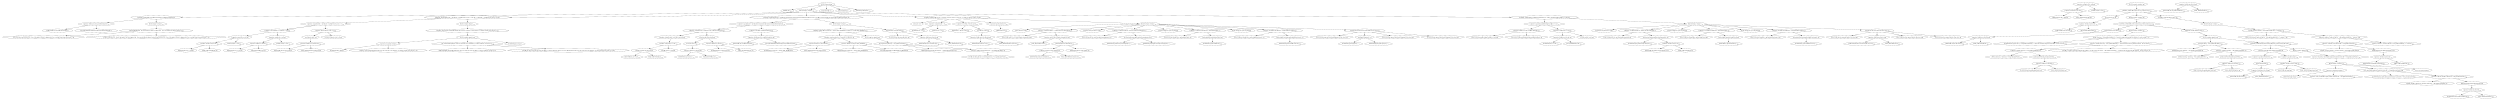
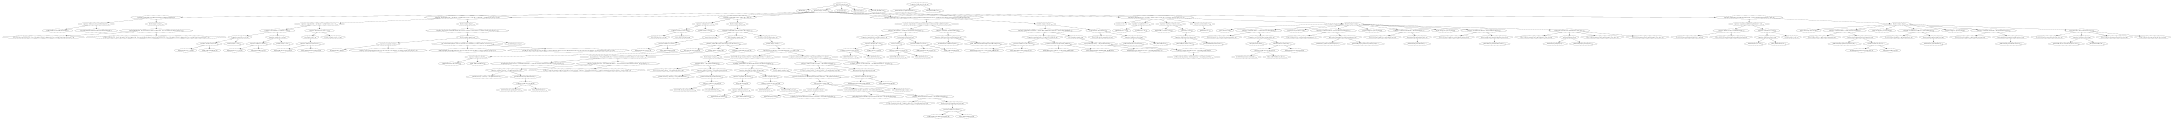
none -> (737, 17)
